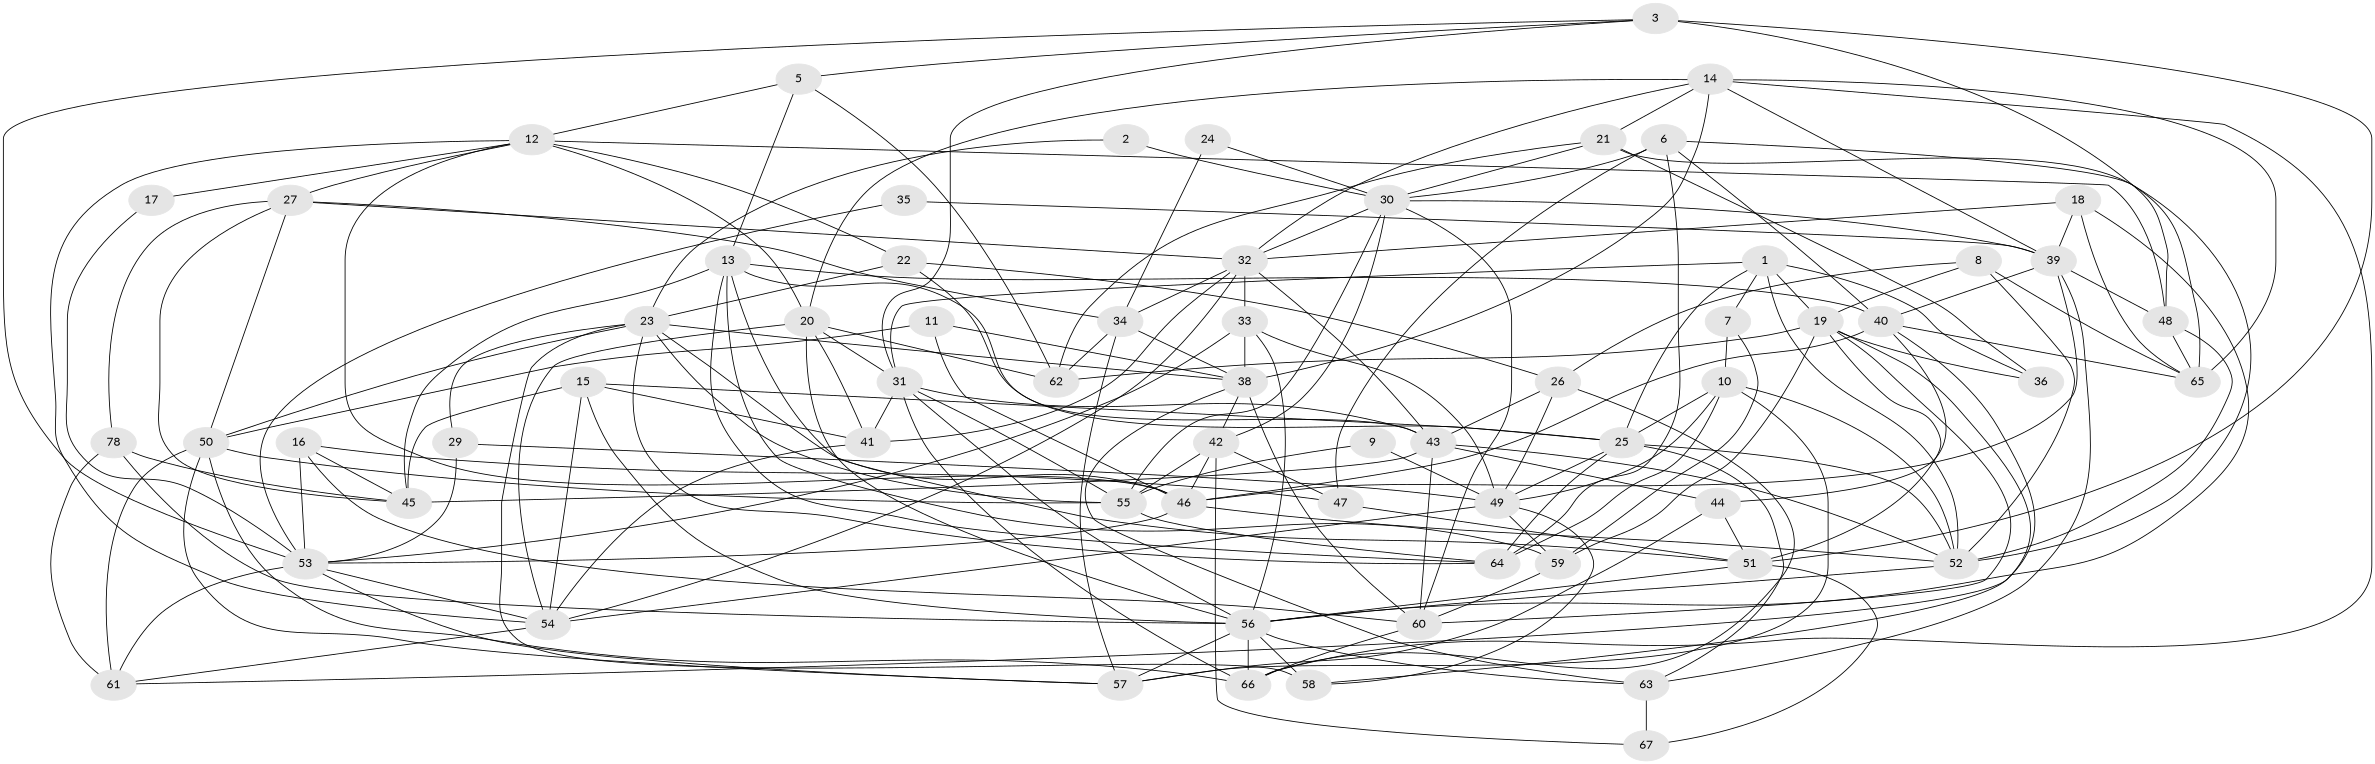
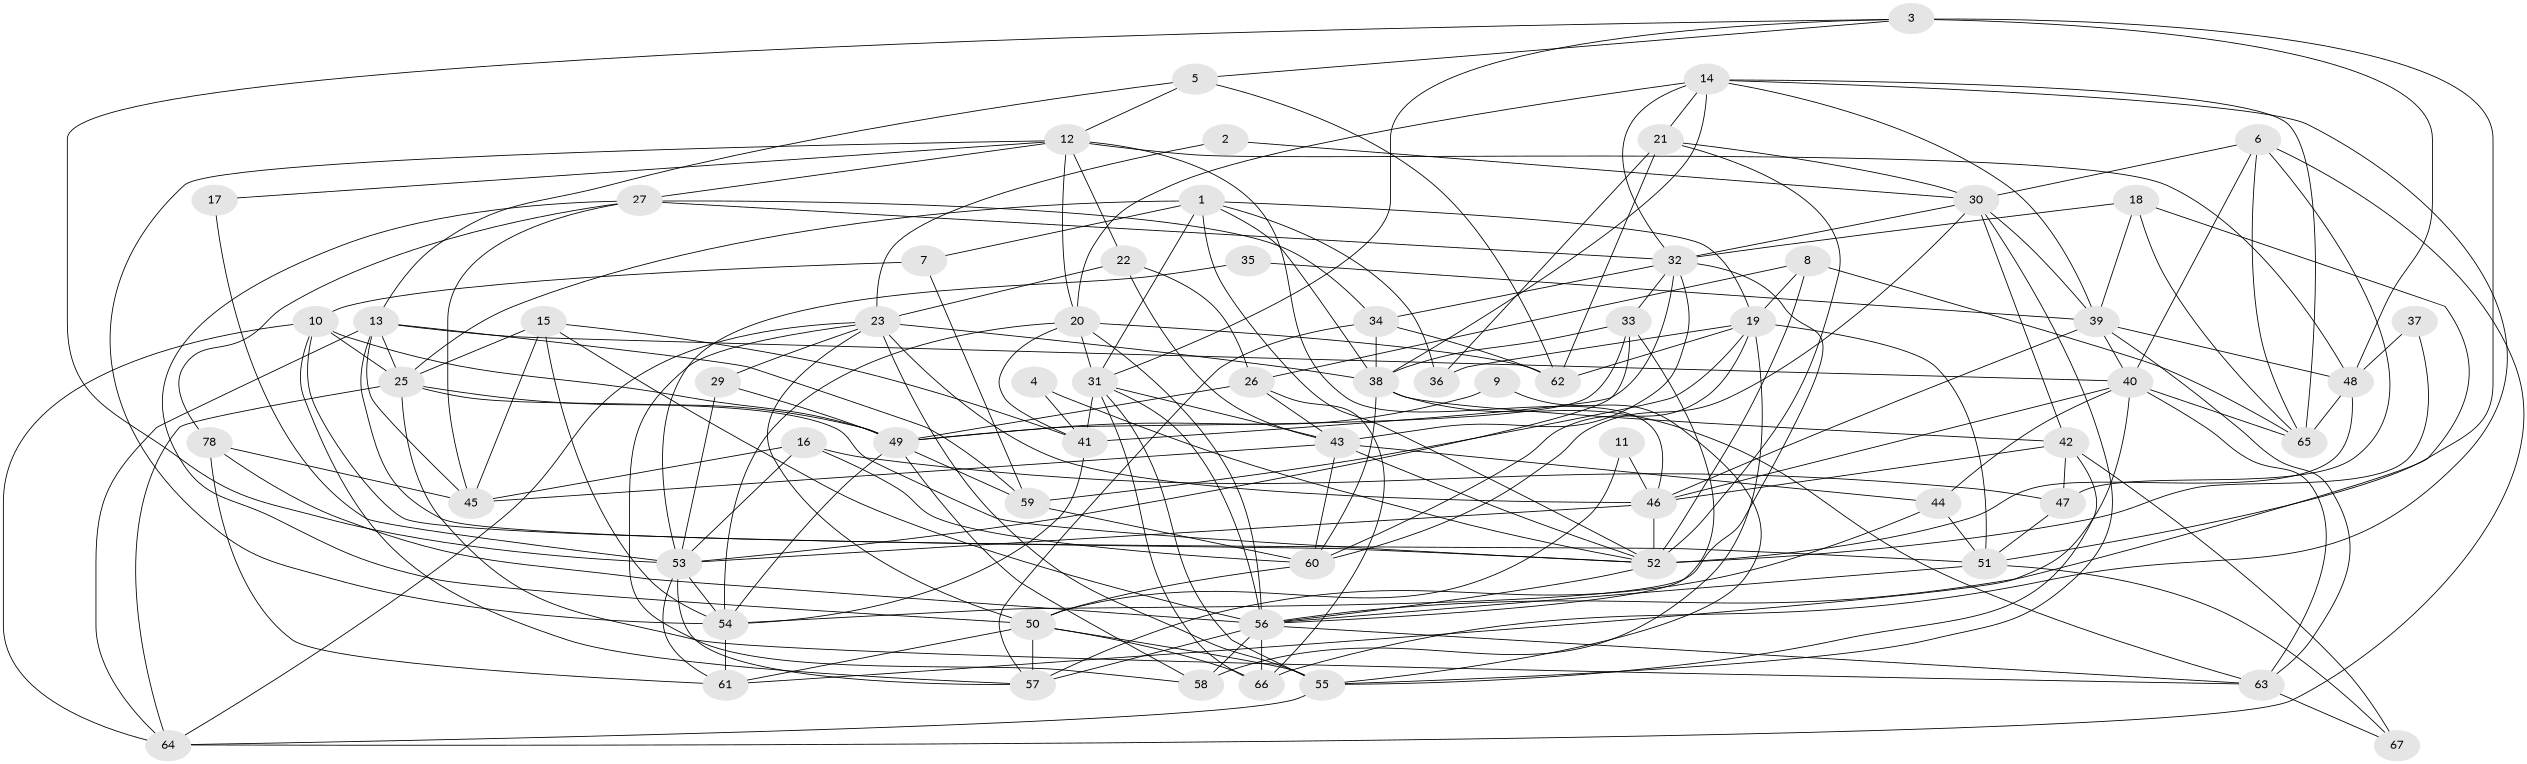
(1208, 140) -> none
none -> (2415, 322)
(1081, 351) -> (1304, 278)
none -> (1034, 382)
none -> (2314, 490)
(1321, 654) -> (1169, 586)
